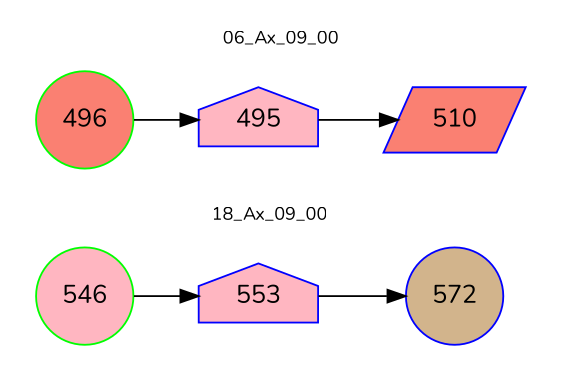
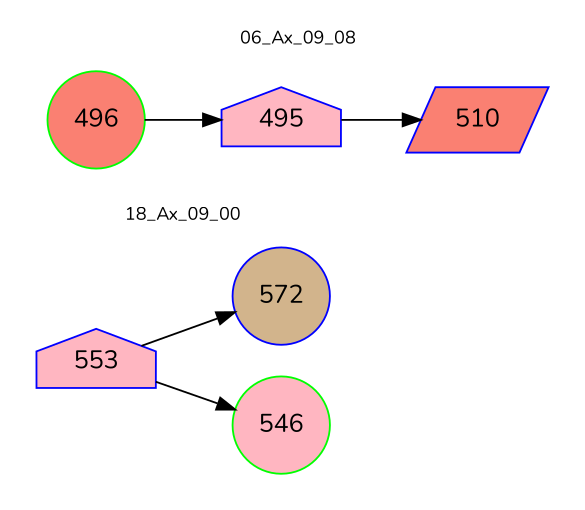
(281, 39) -> (298, 39)
(157, 296) -> (187, 393)
